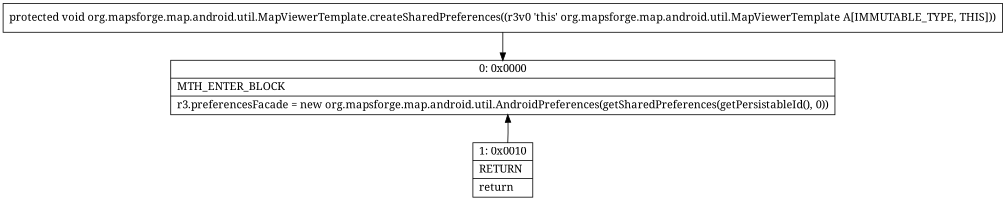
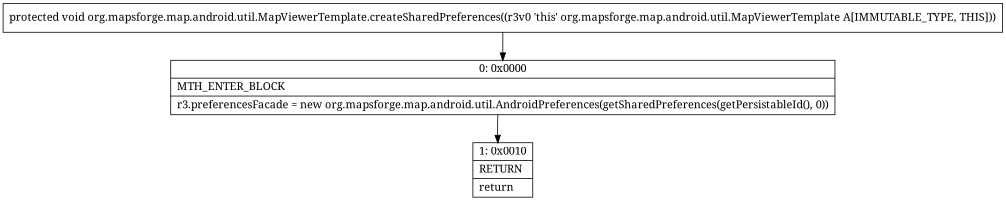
(508, 133) -> (498, 125)
